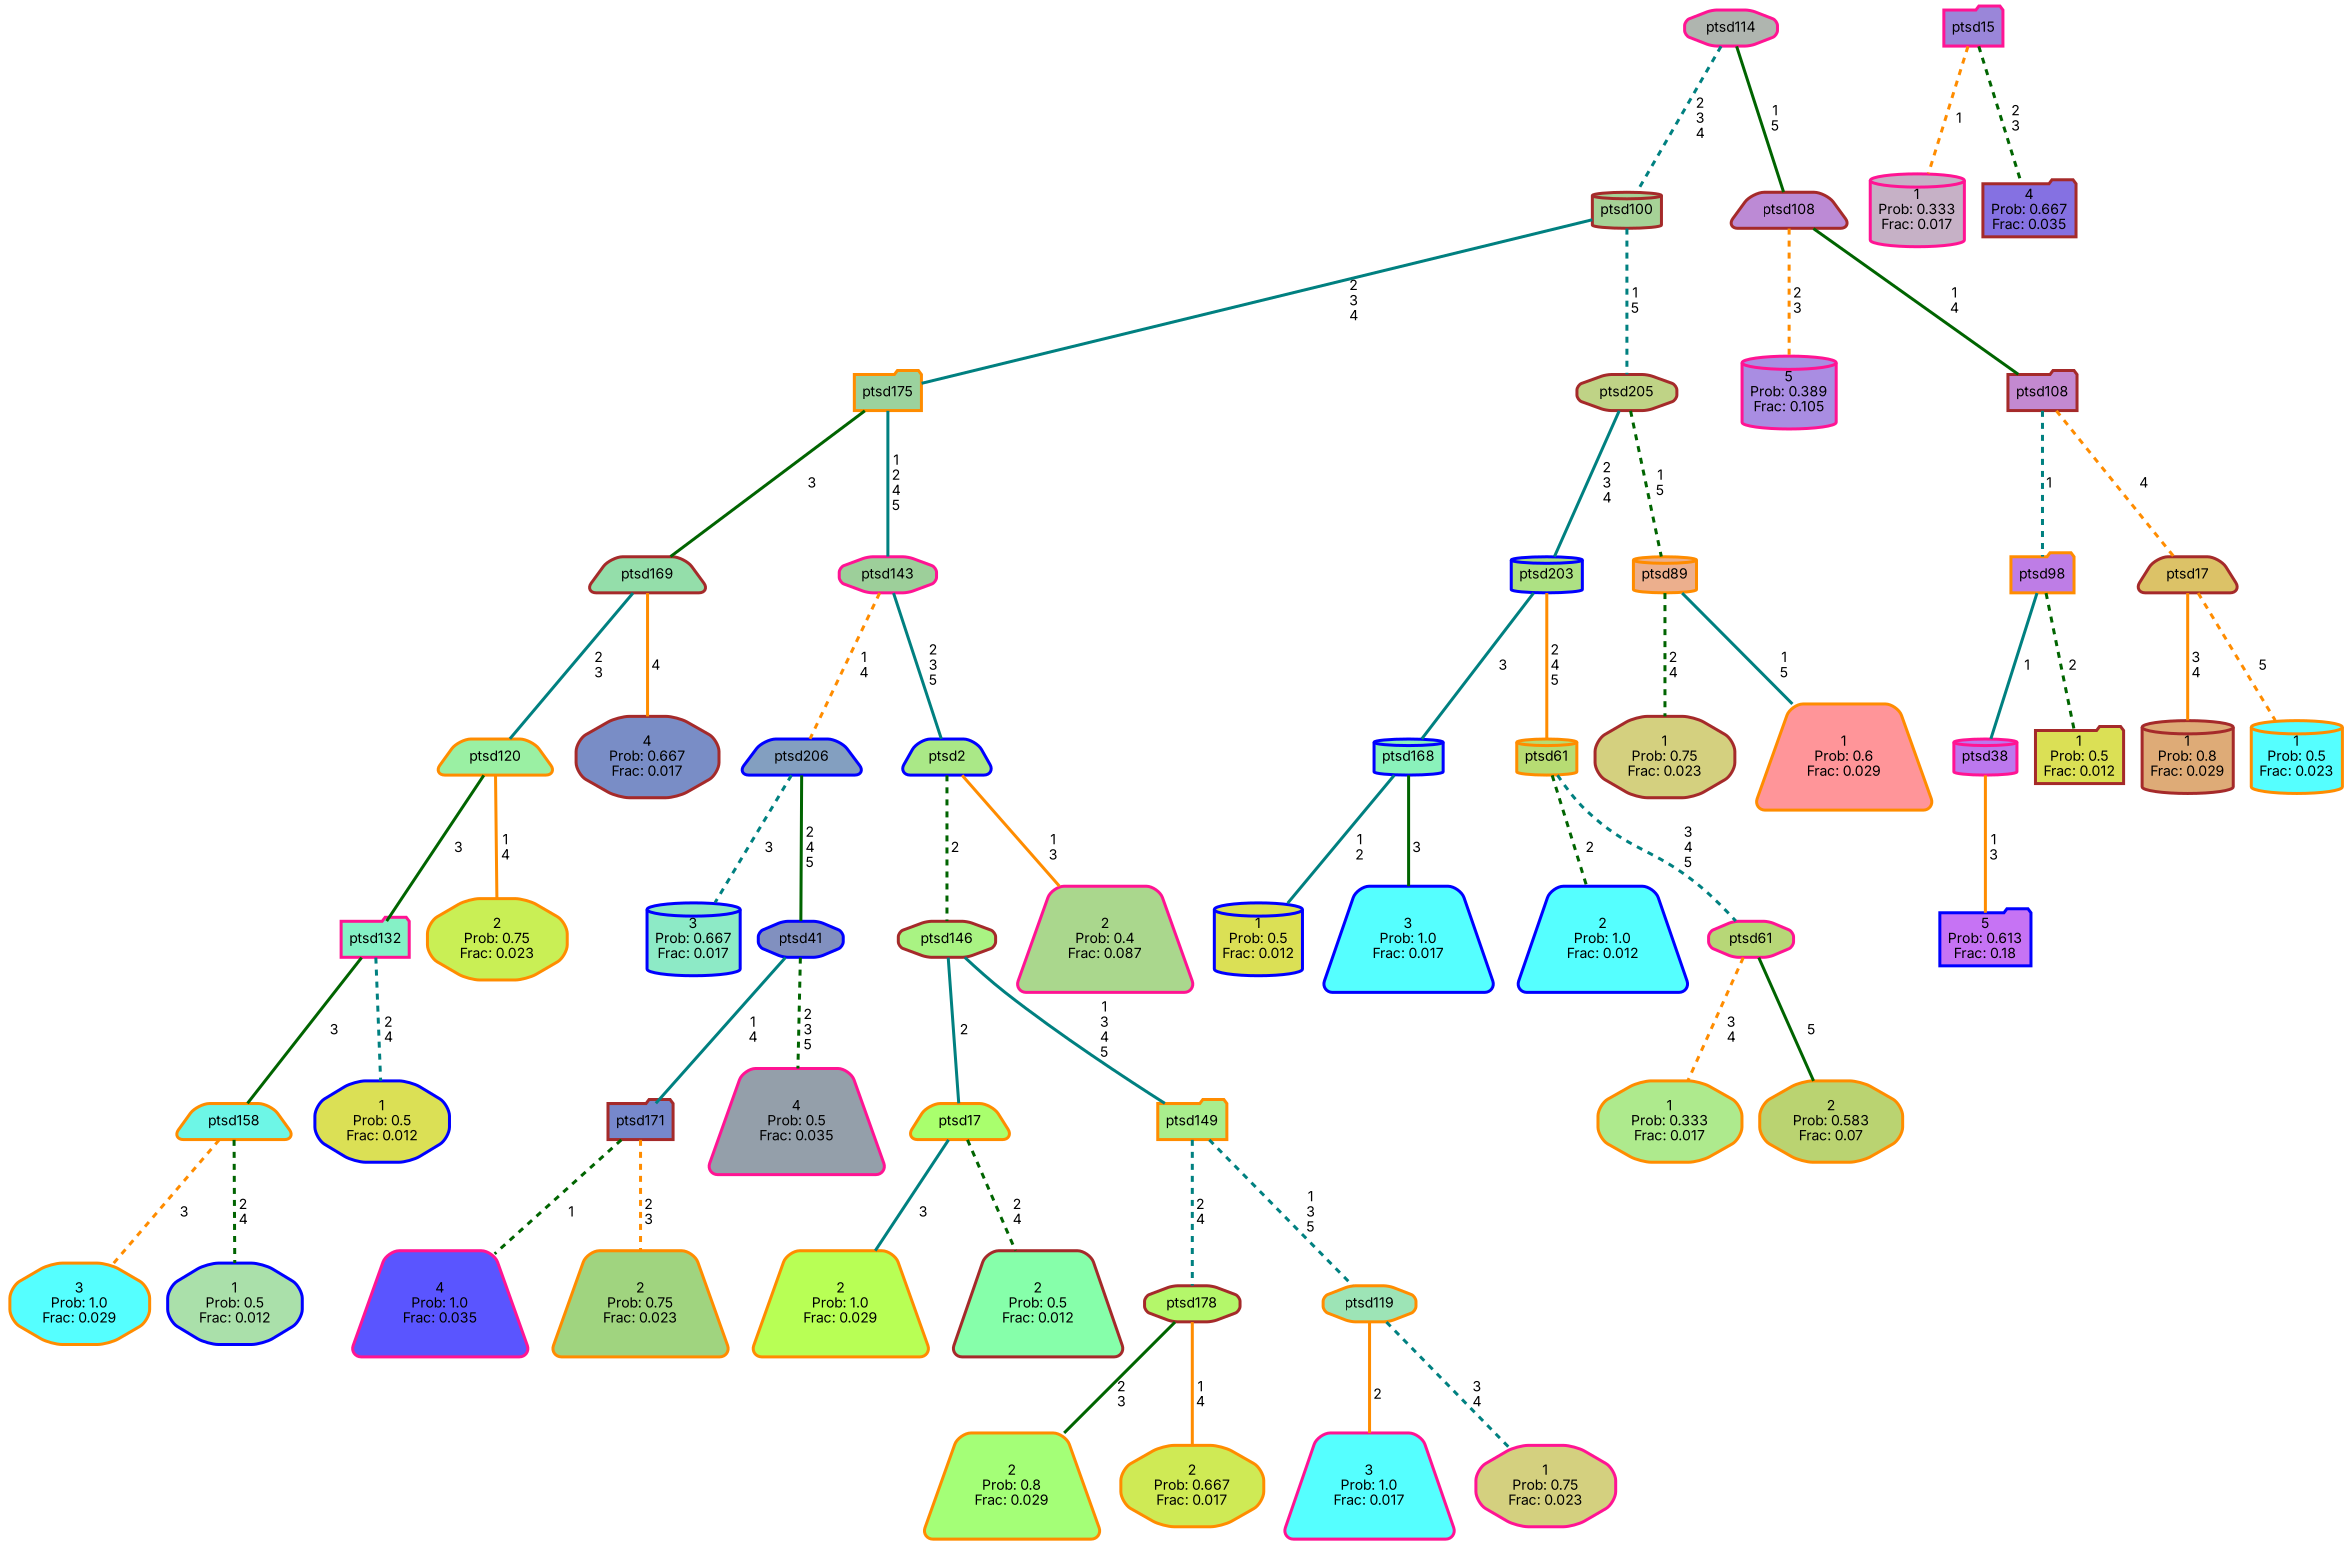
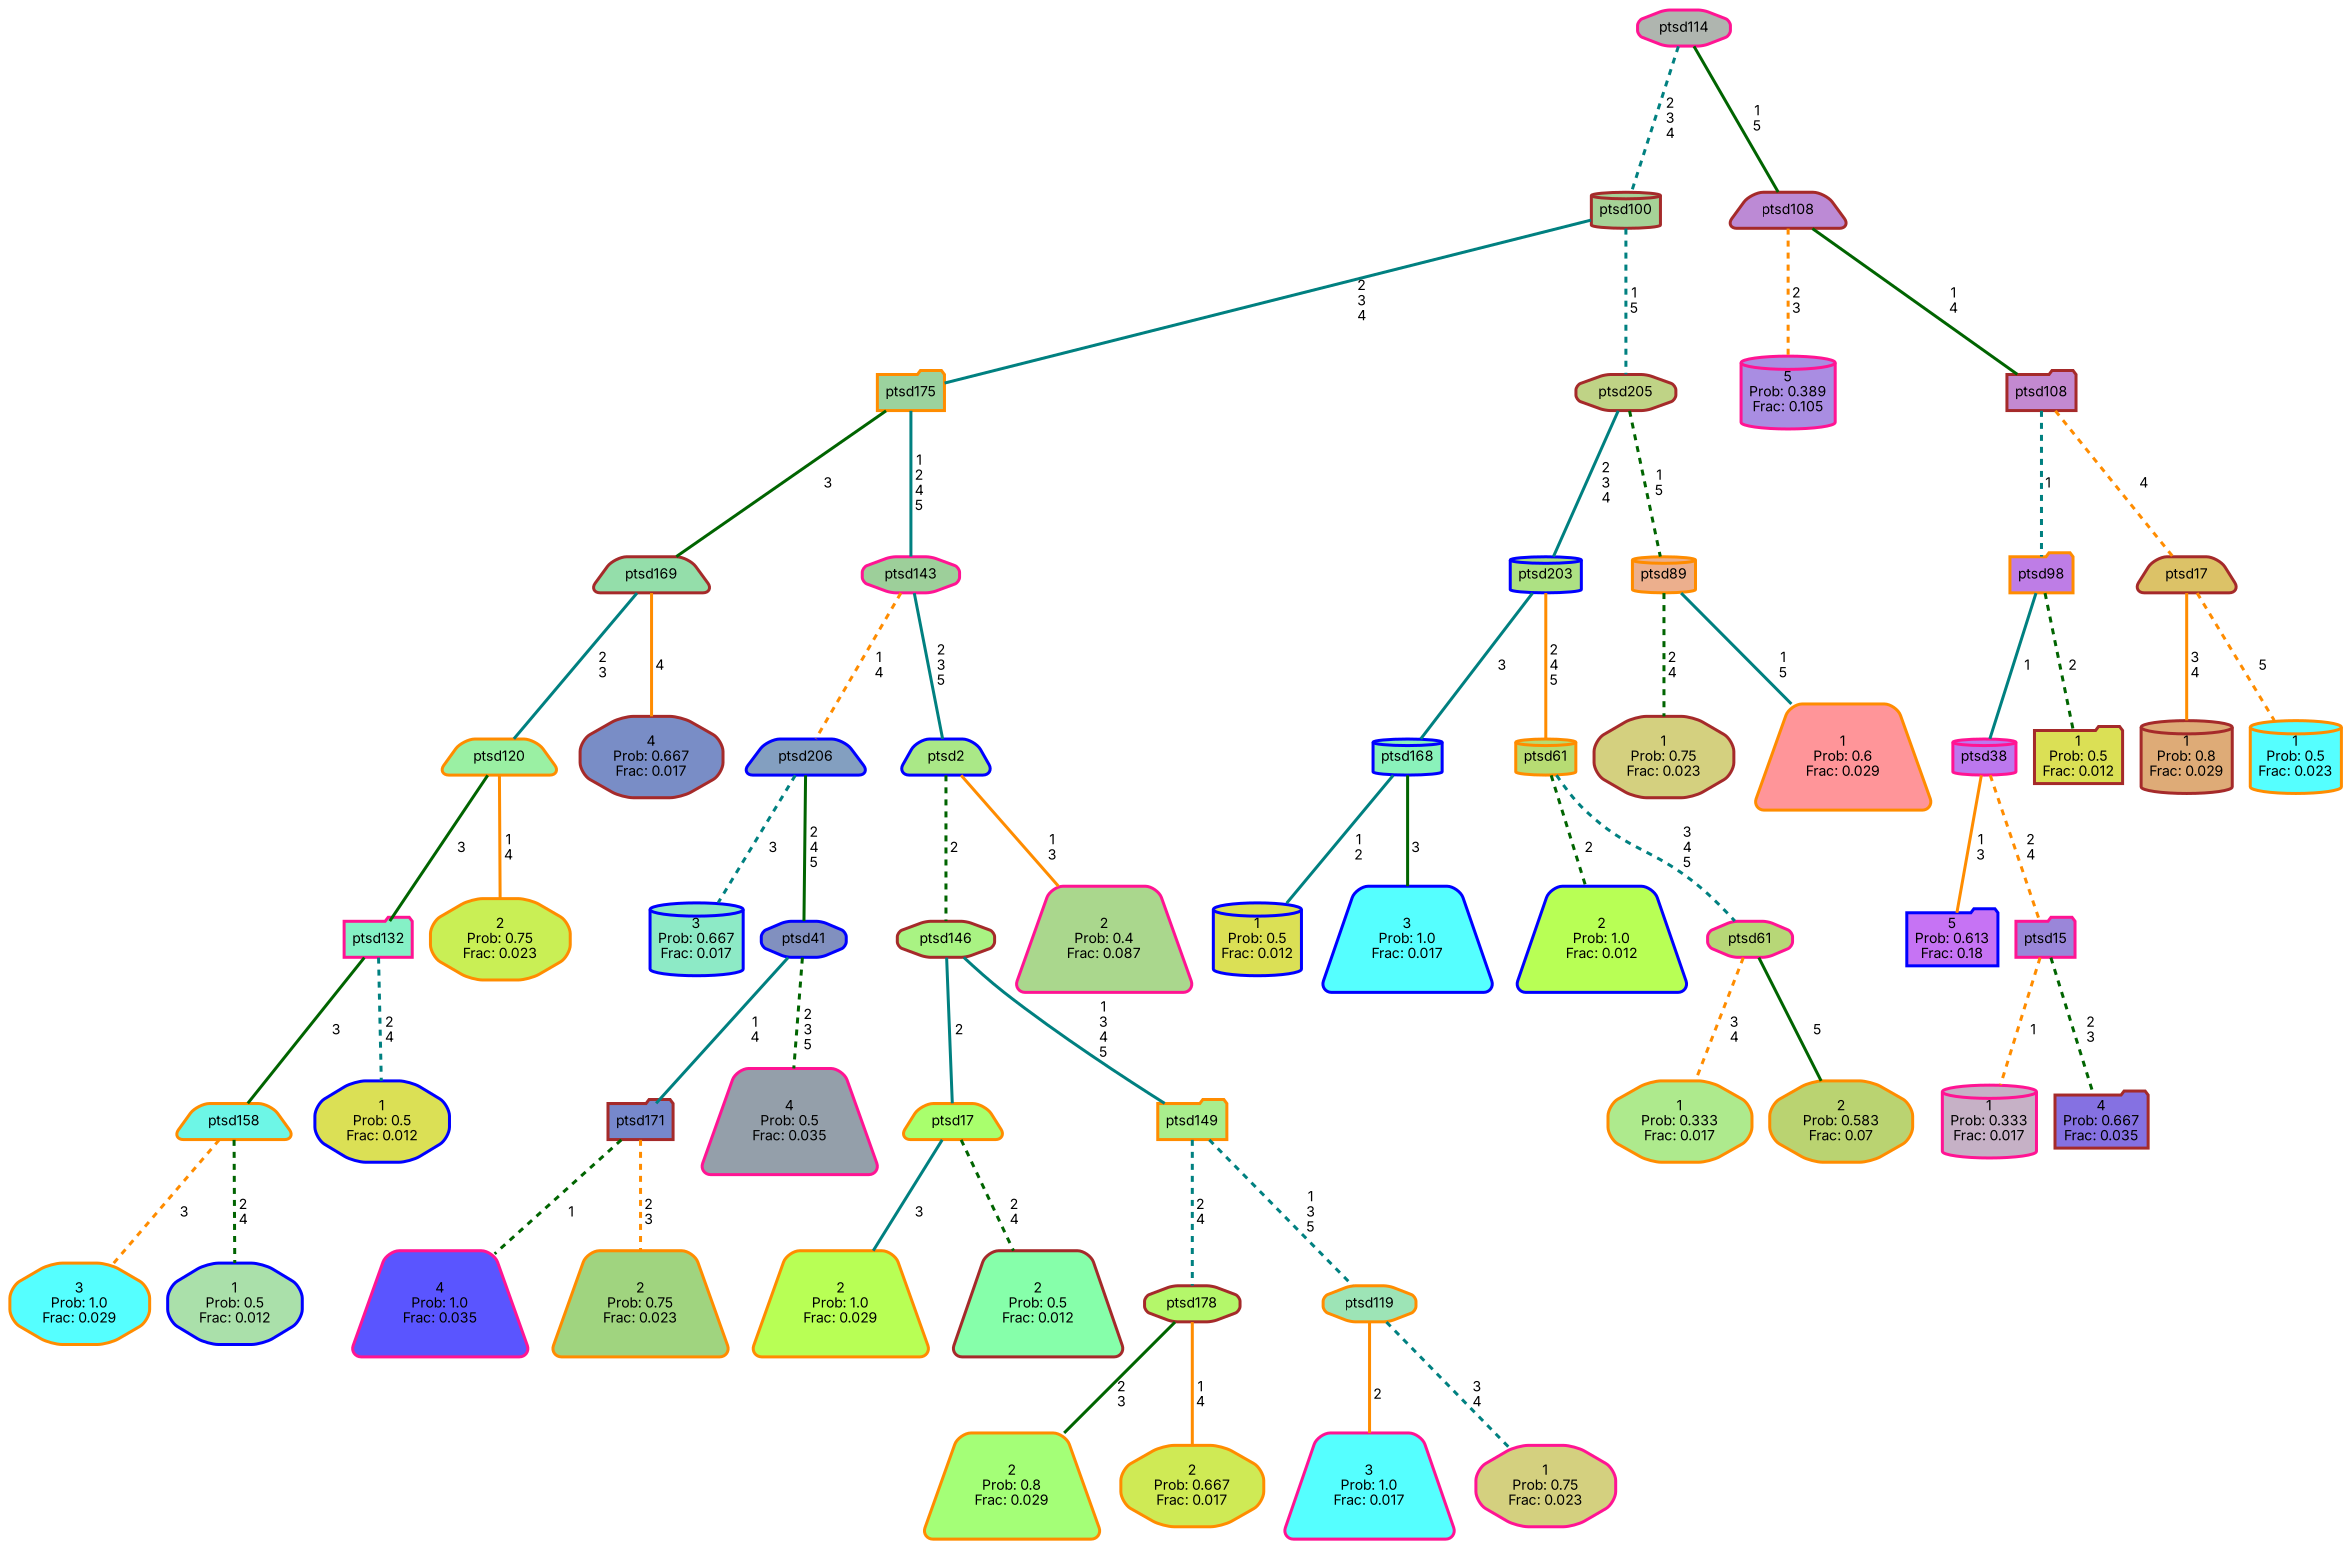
none -> (2015, 848)
(1603, 939) -> (1602, 939)
